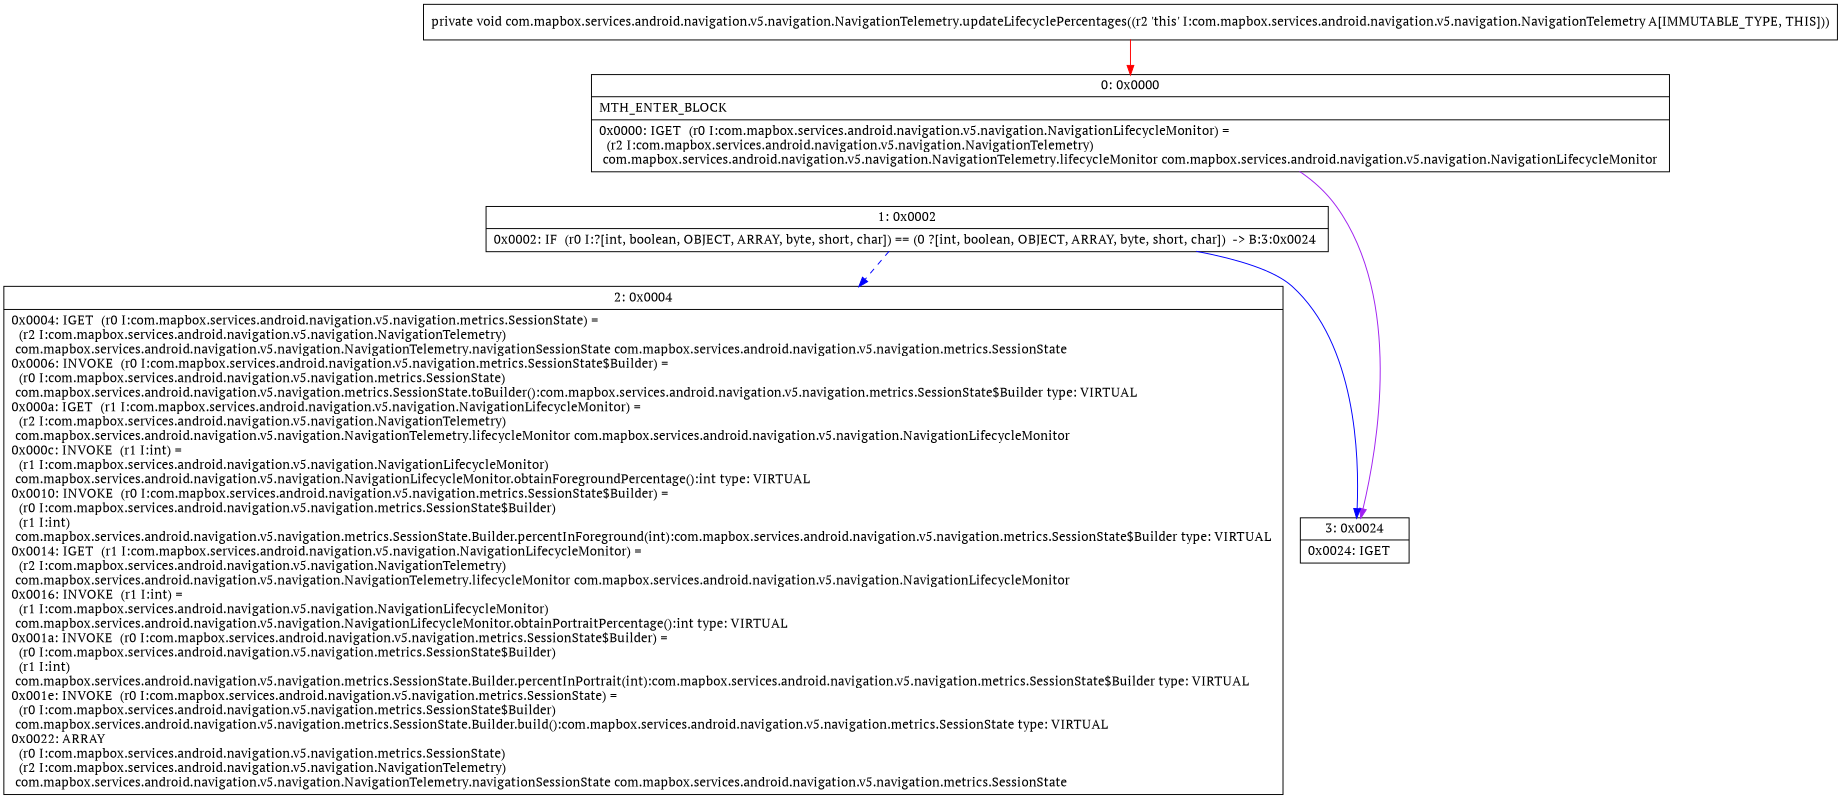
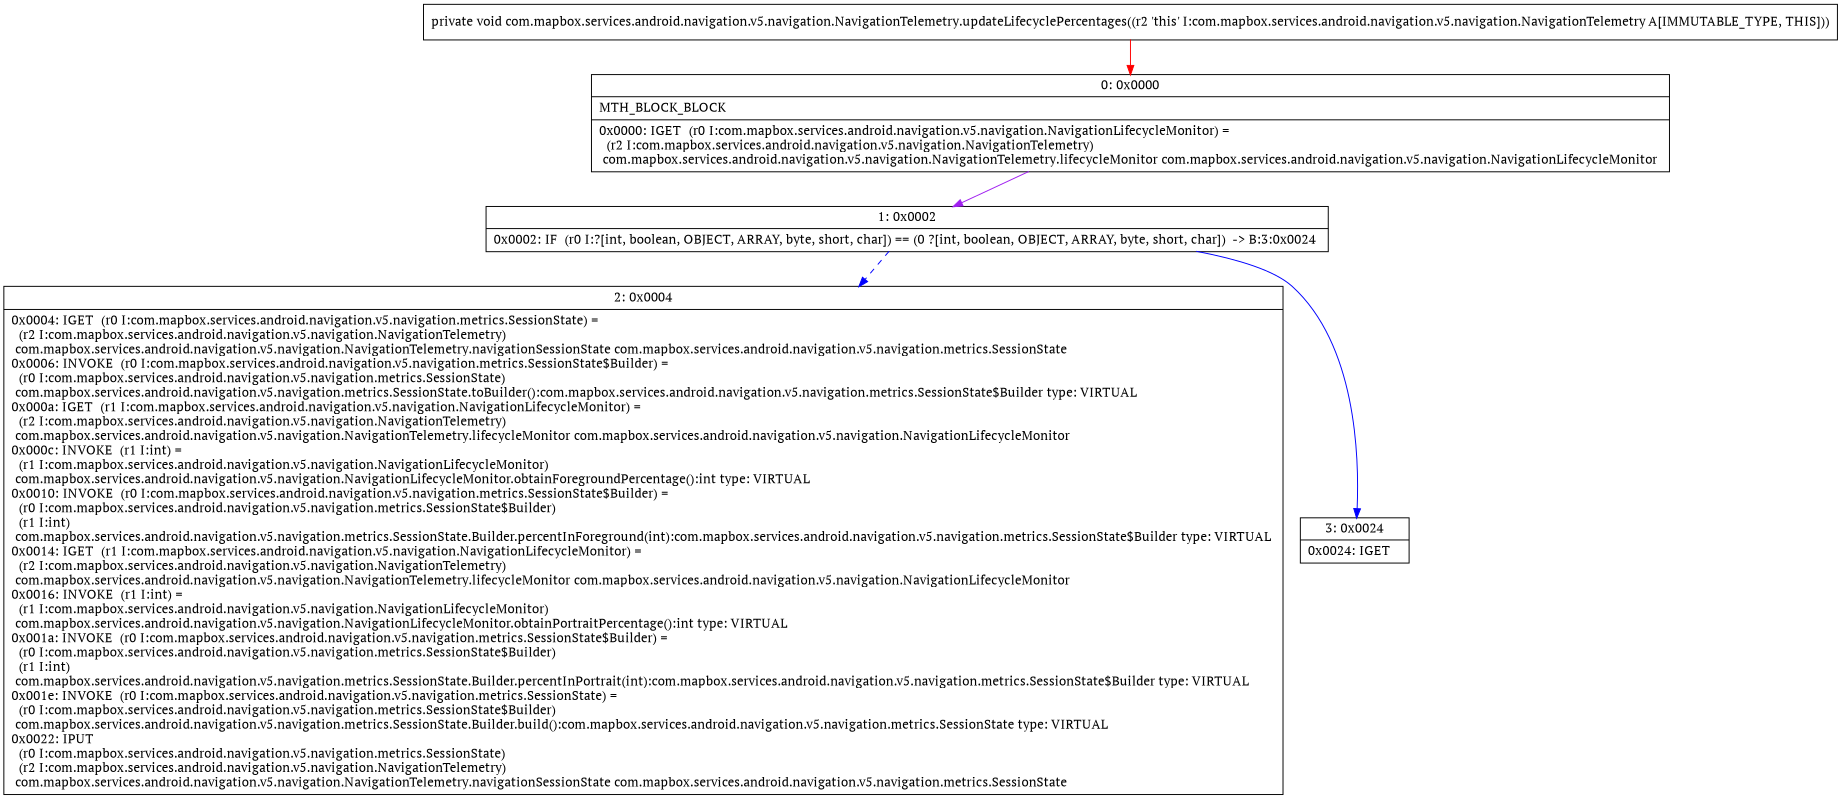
(663, 108) -> (663, 108)
(1378, 329) -> (995, 187)
(63, 739) -> (57, 739)
